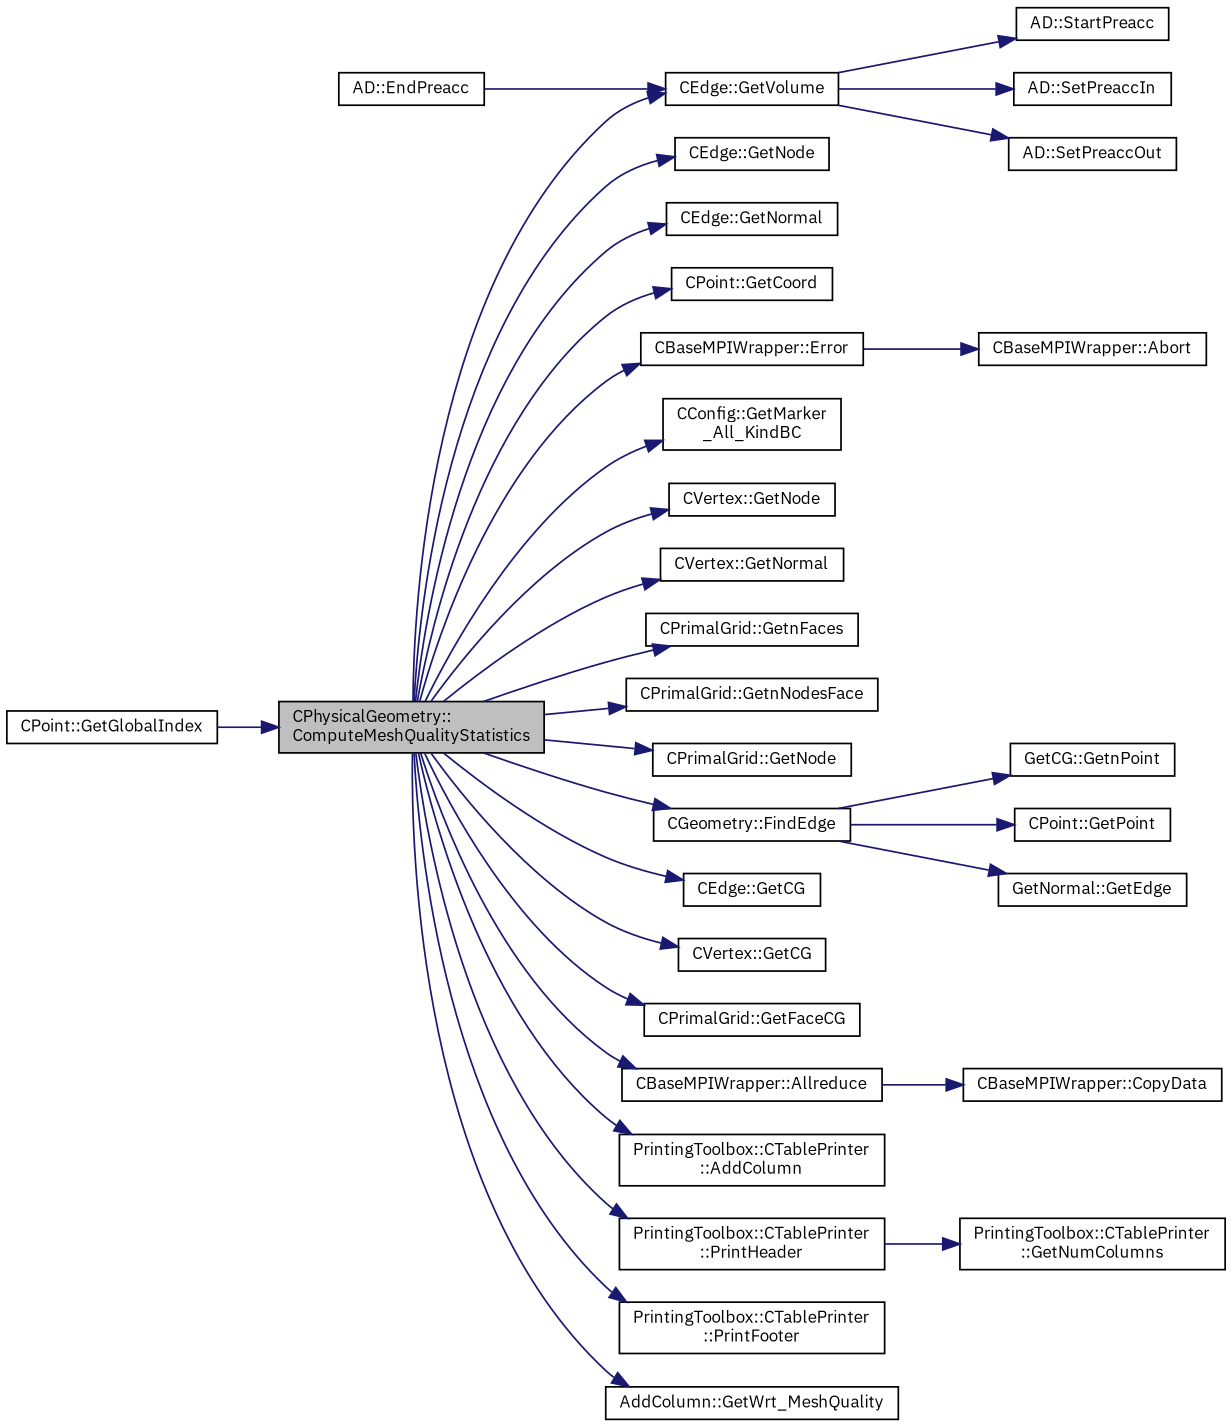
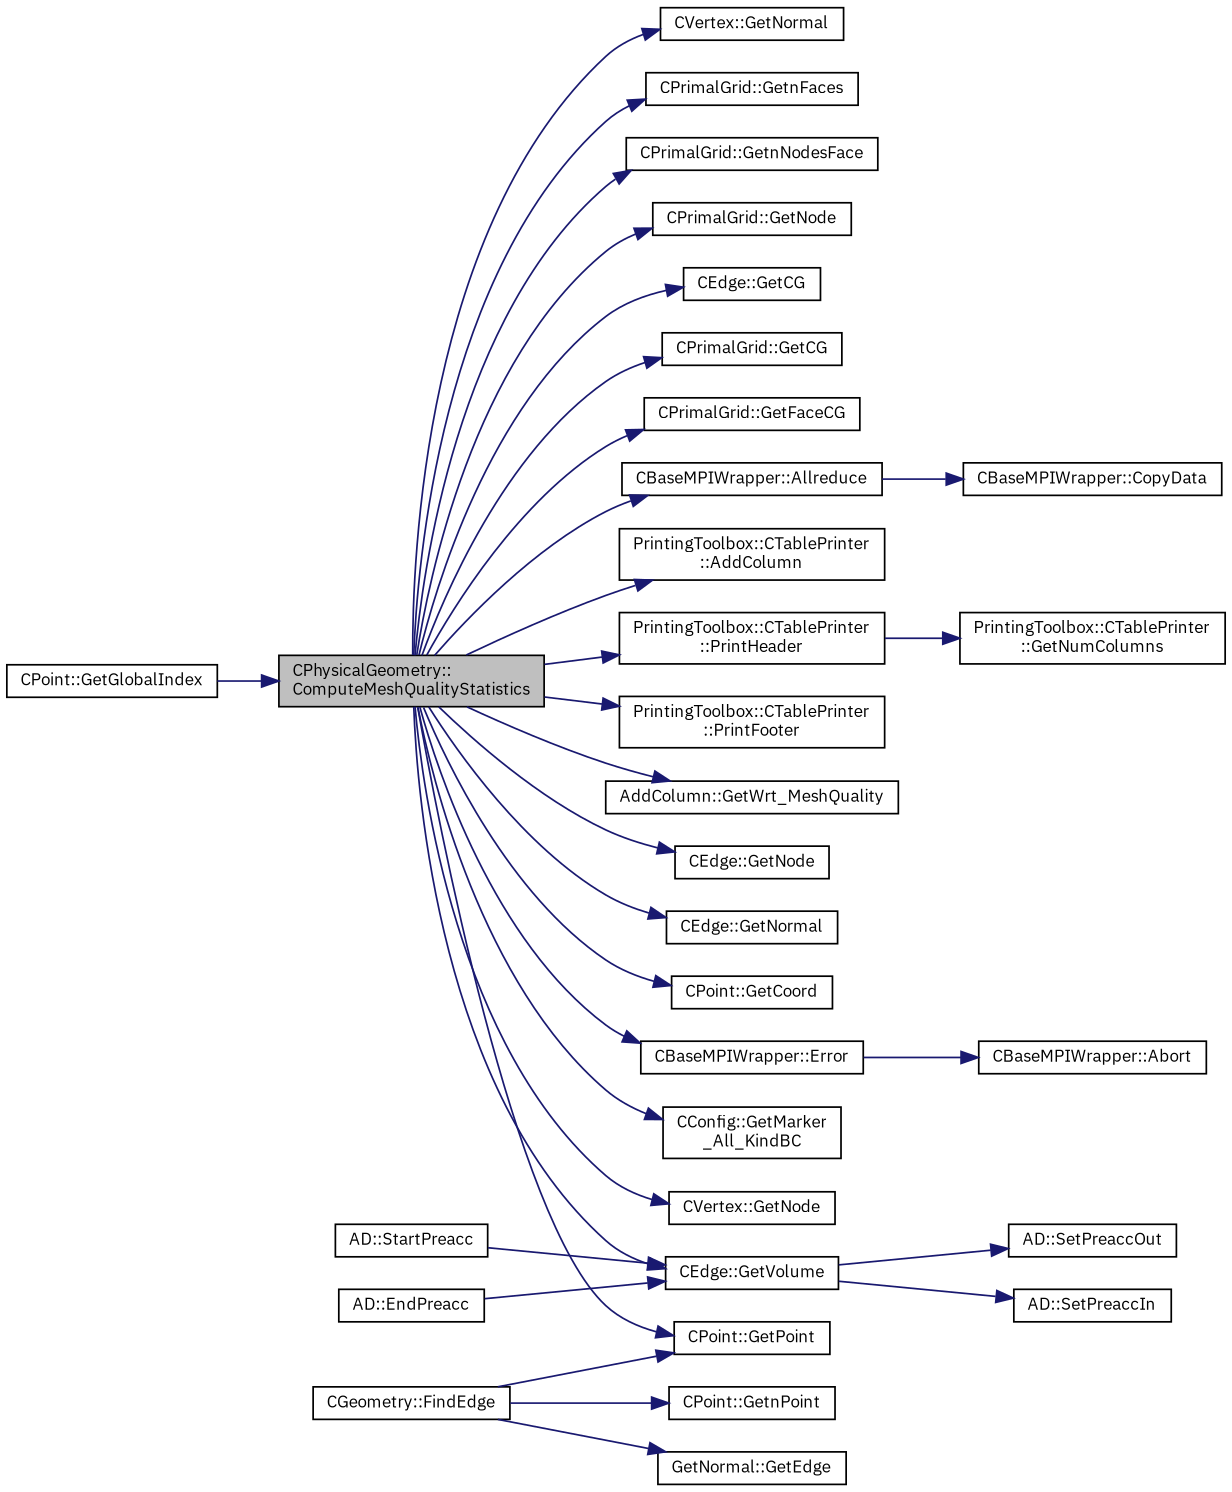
(919, 57) -> (556, 1254)
(1093, 760) -> (752, 1403)
(568, 781) -> (493, 1044)
(752, 955) -> (752, 349)
